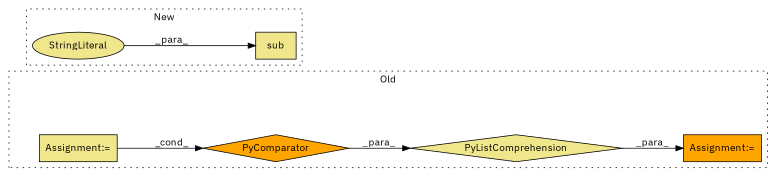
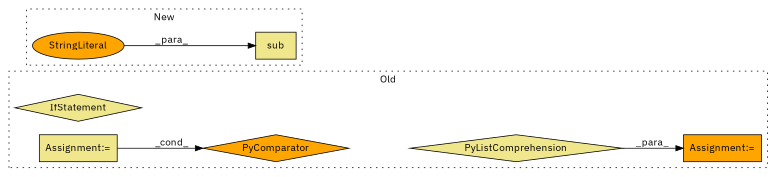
(78, 46) -> (78, 46)
none -> (78, 108)
(376, 148) -> none
